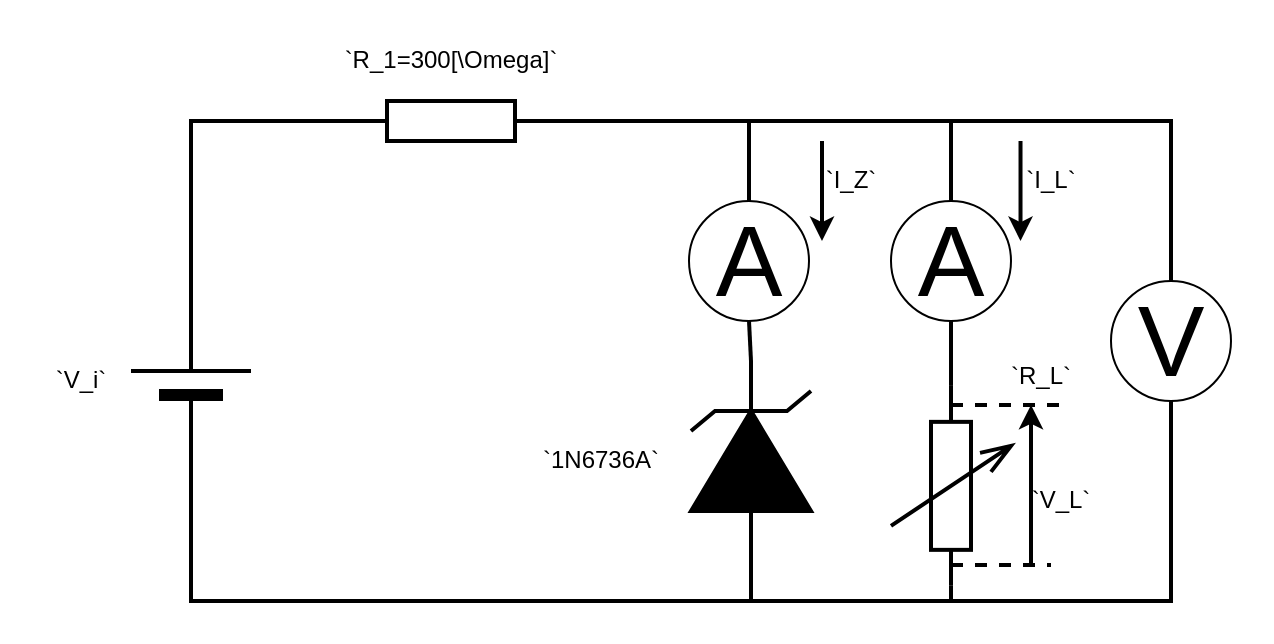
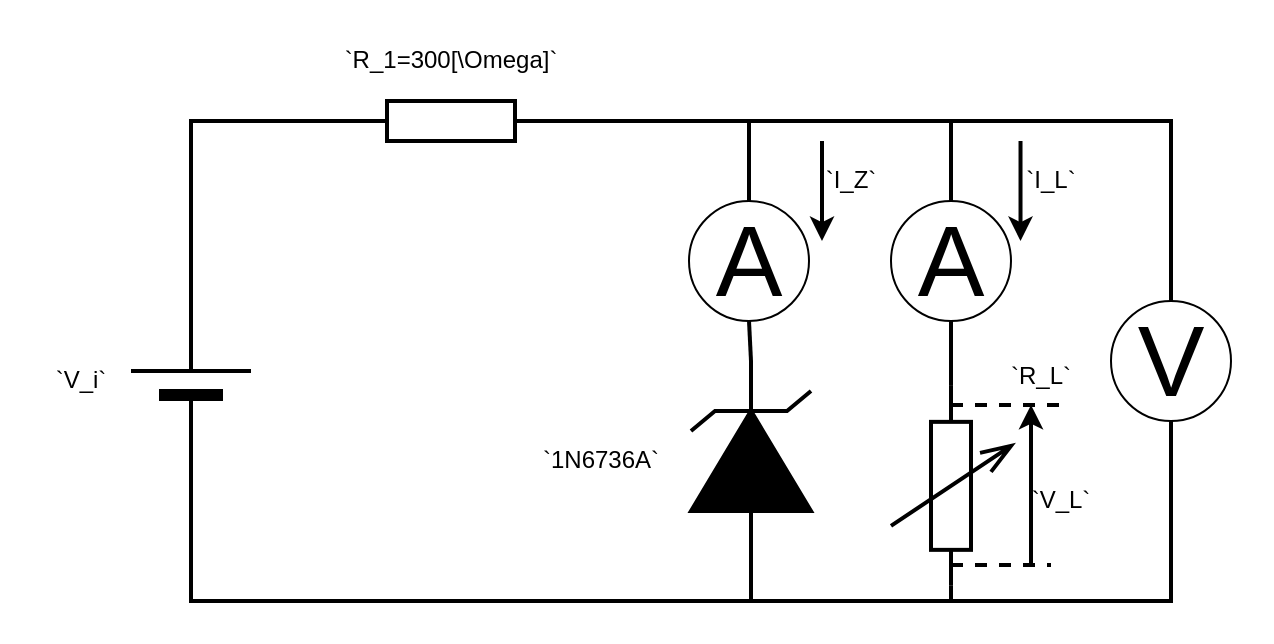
(1171, 341) -> (1171, 361)
